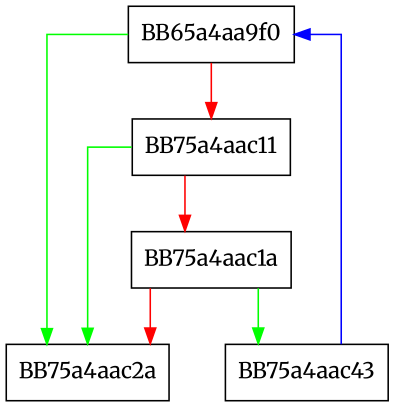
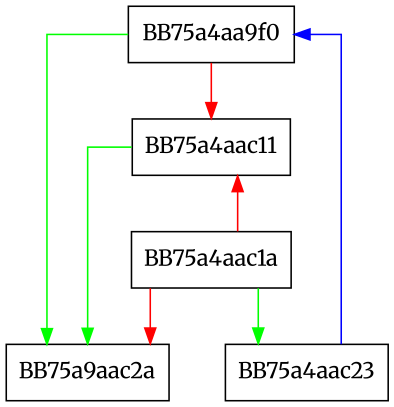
(211, 34) -> (211, 34)
(185, 195) -> (238, 212)
(88, 373) -> (88, 373)
(307, 373) -> (307, 373)
